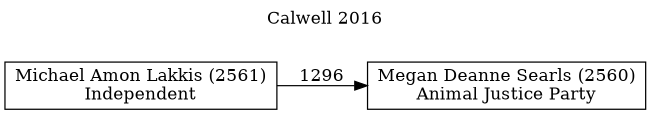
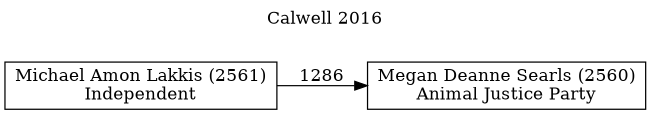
(322, 76) -> (322, 76)
